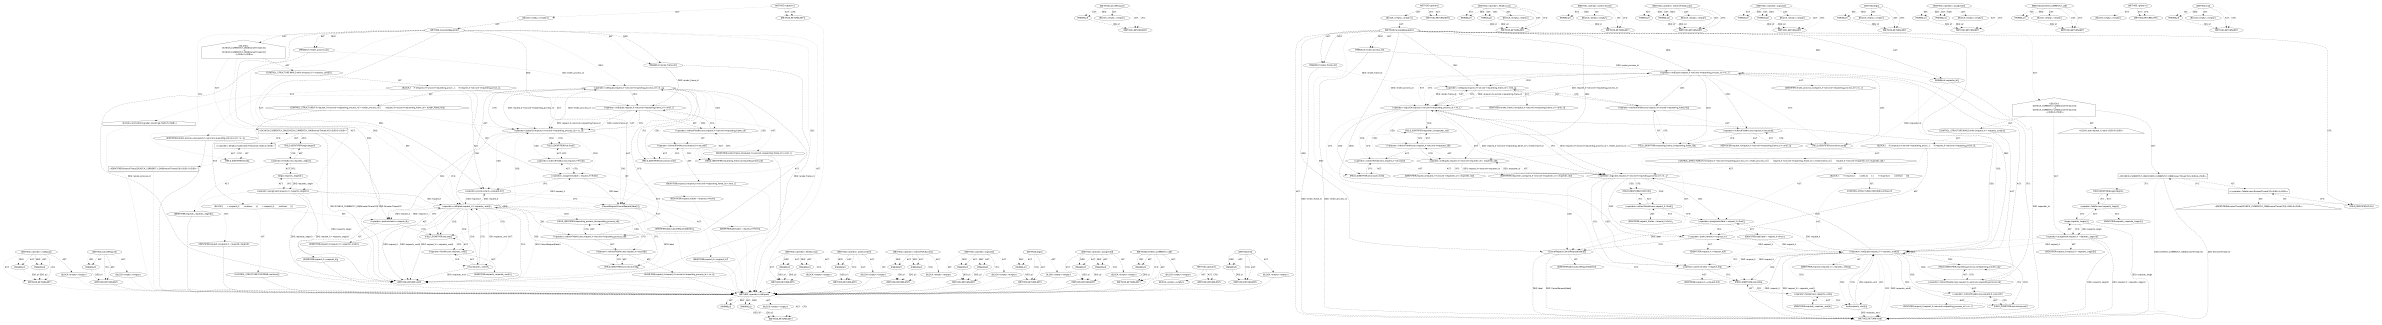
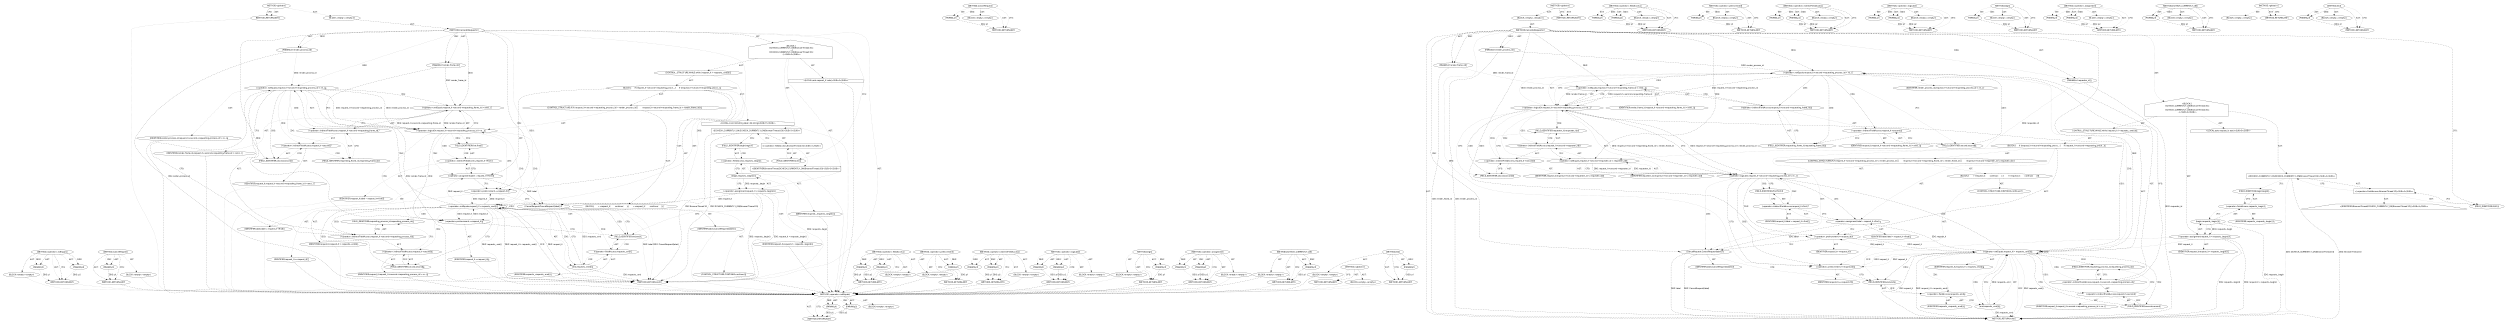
none -> (826, 81)
(2101, 131) -> (2228, 131)
